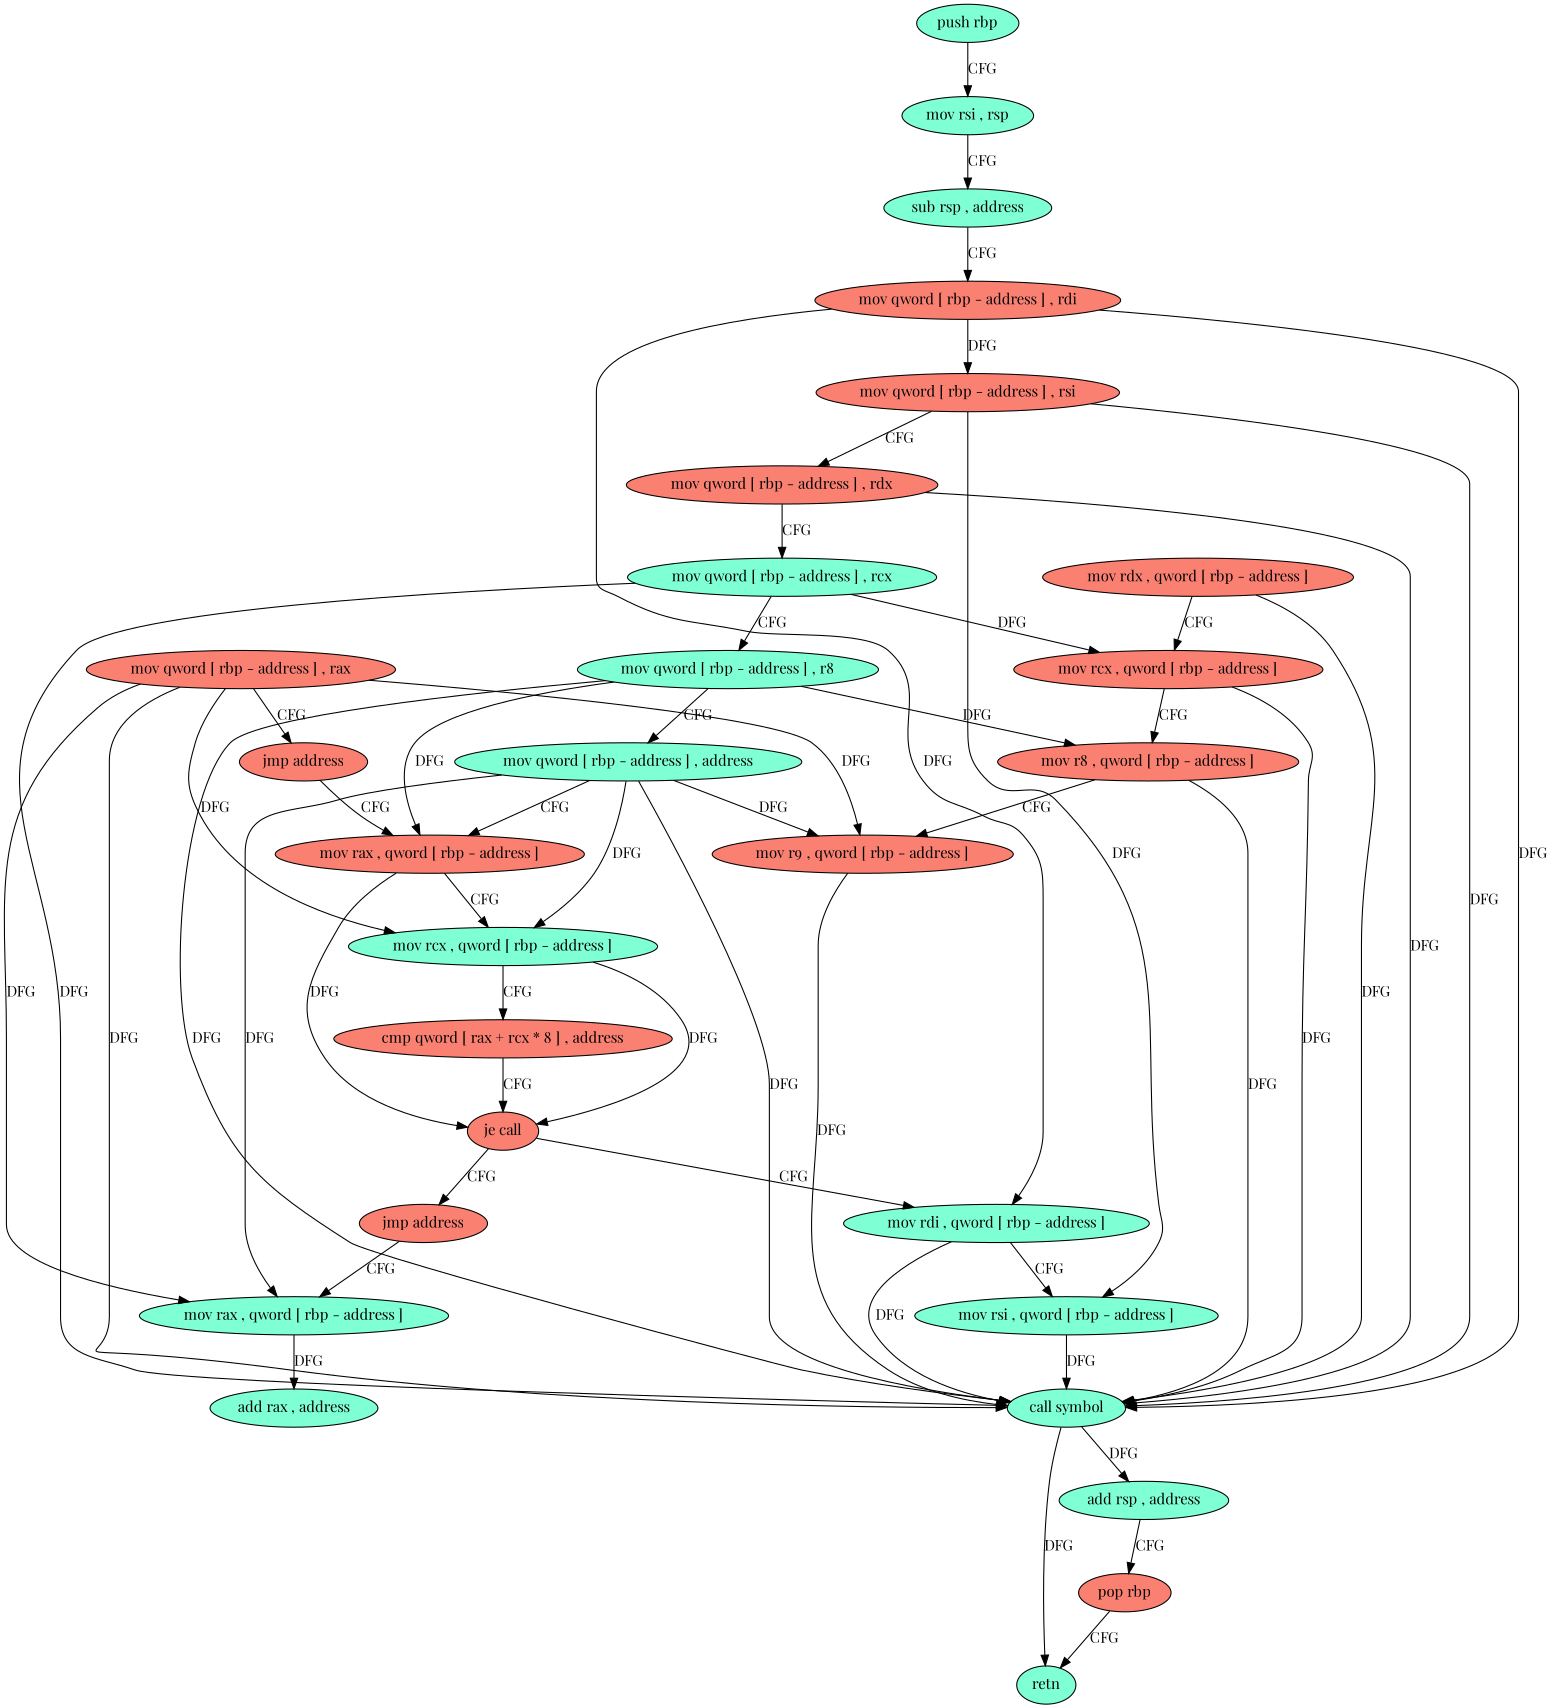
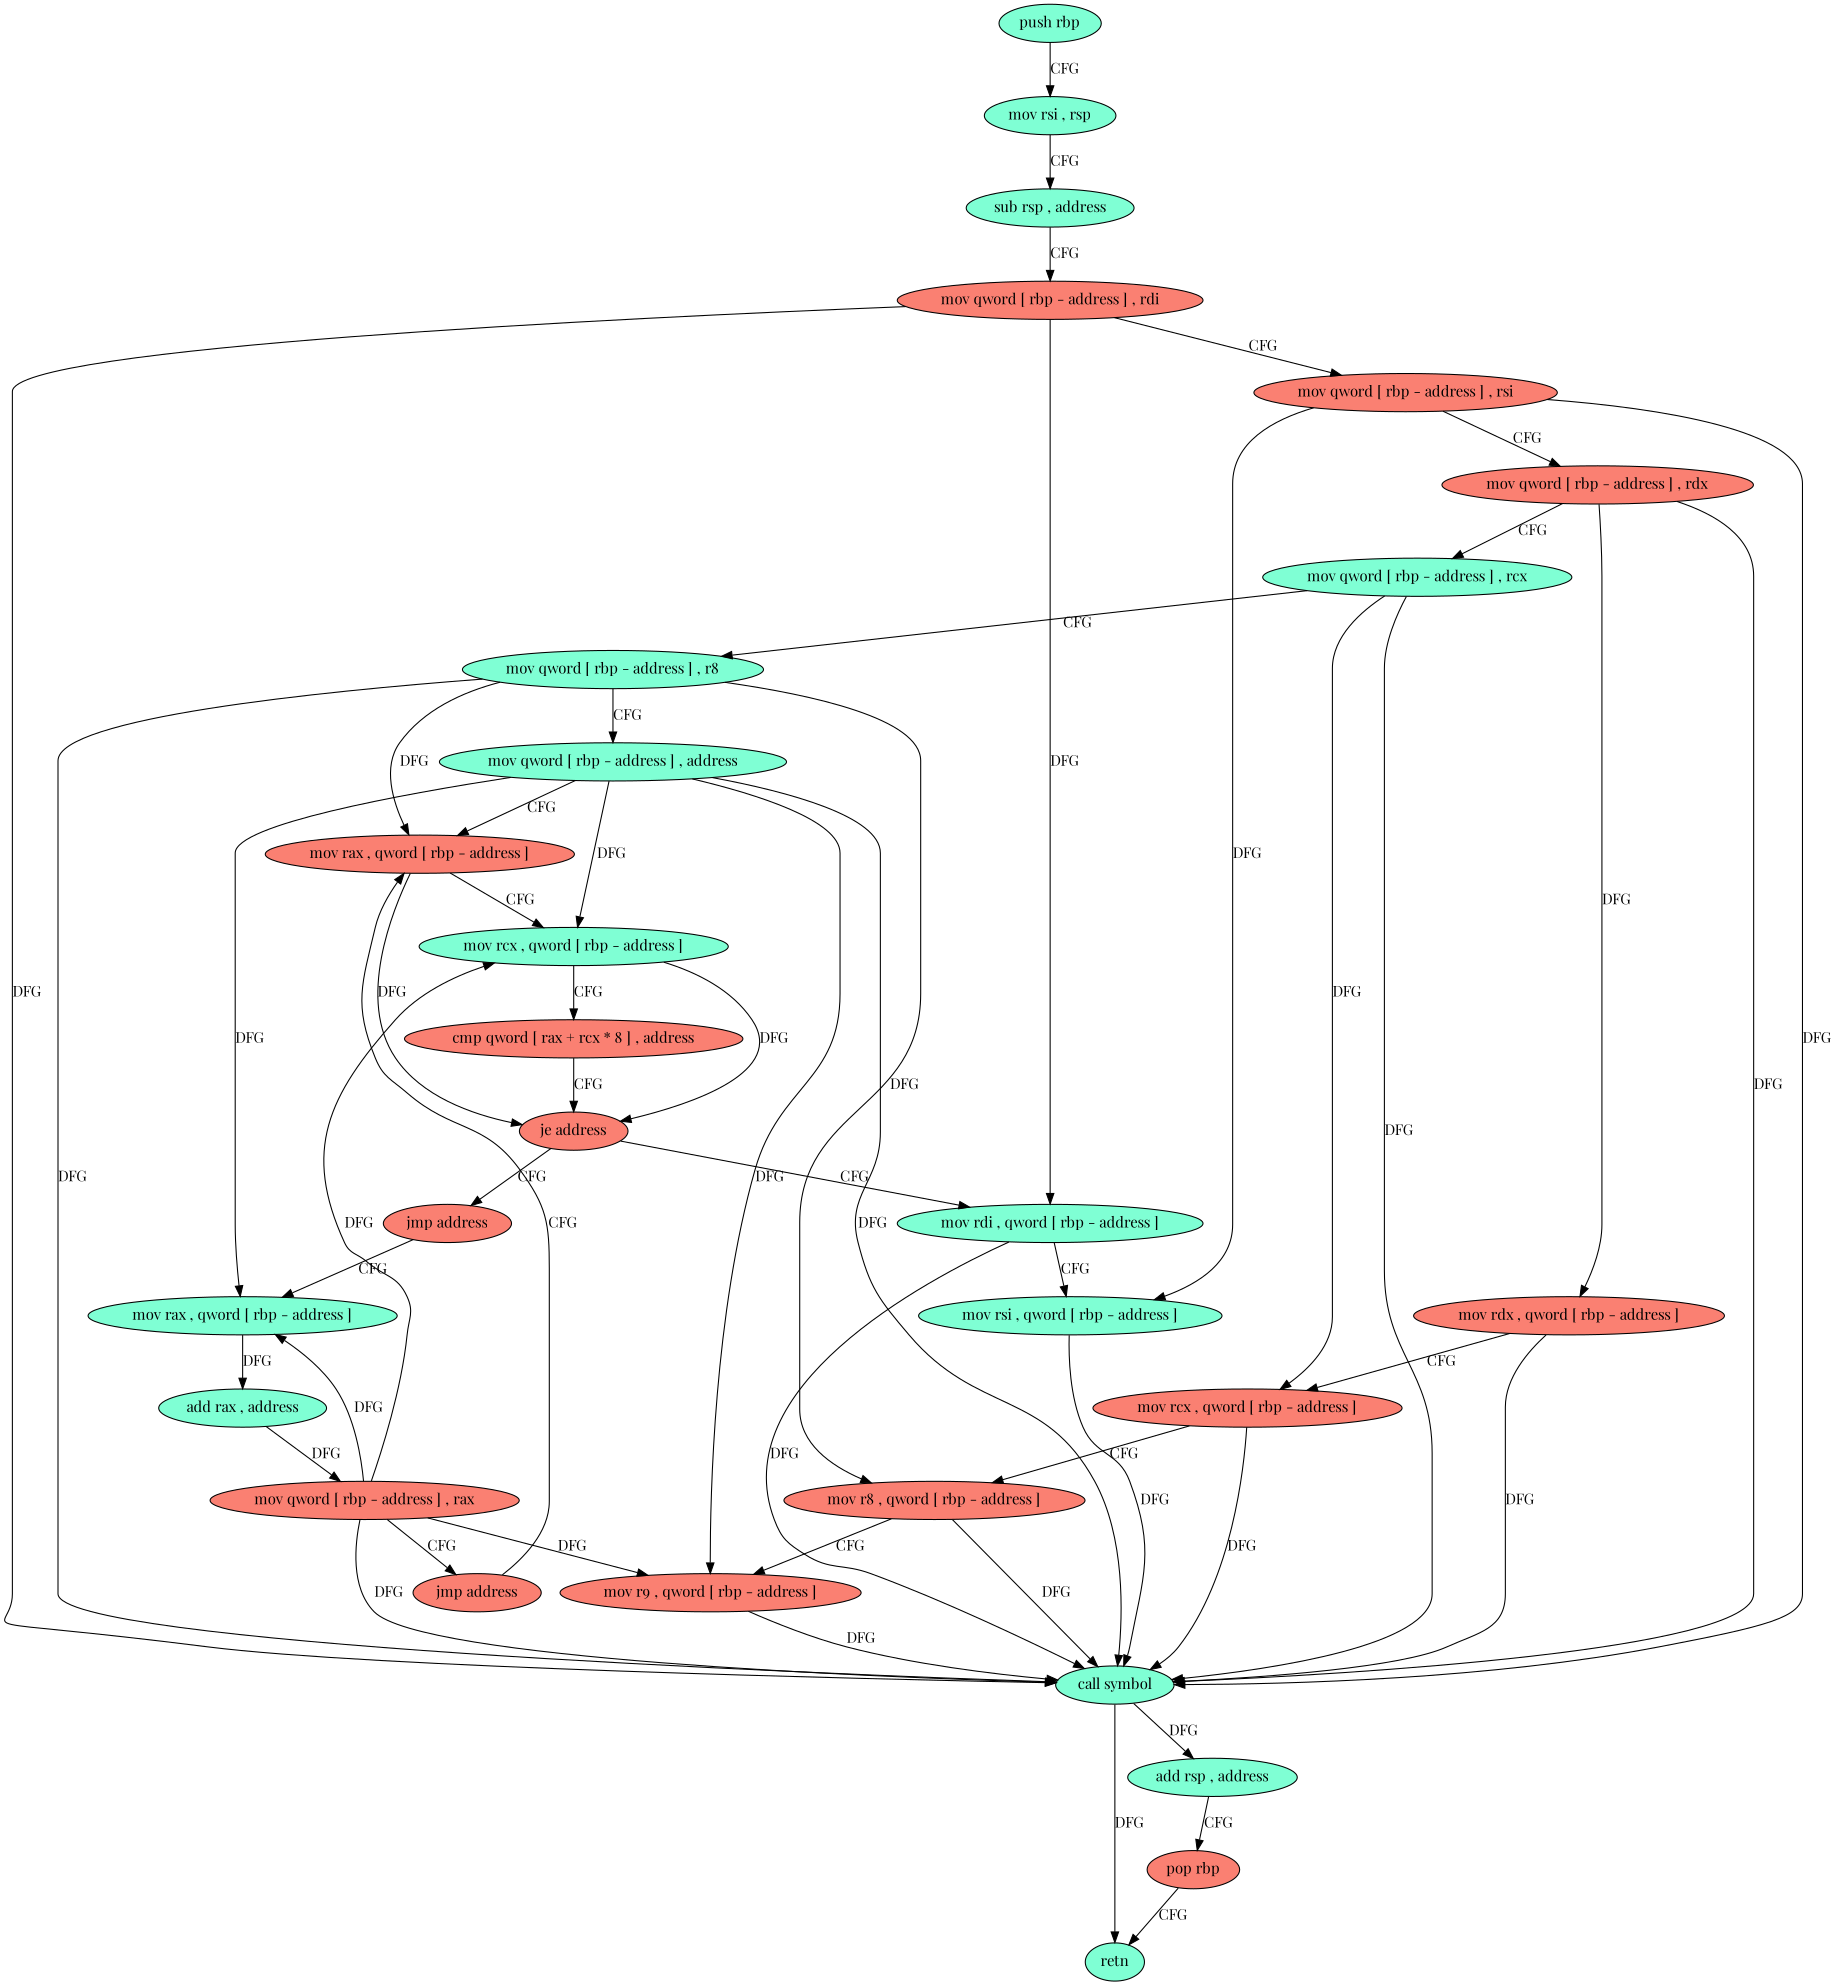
(983, 346) -> (1263, 346)
none -> (1602, 897)
(503, 1131) -> (574, 1131)
none -> (299, 1451)
